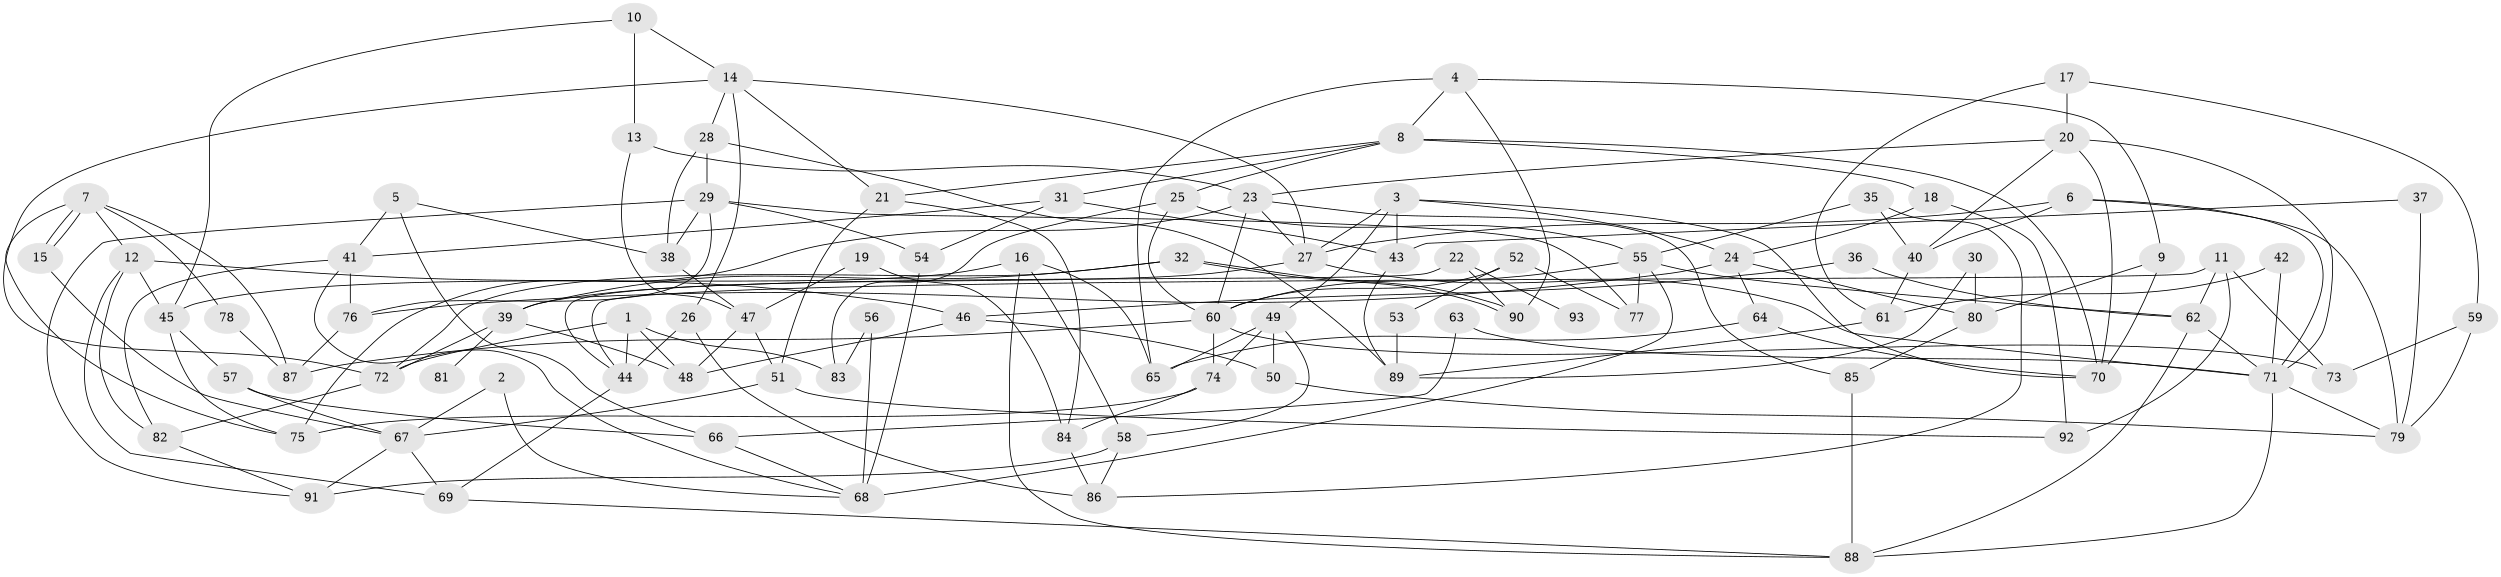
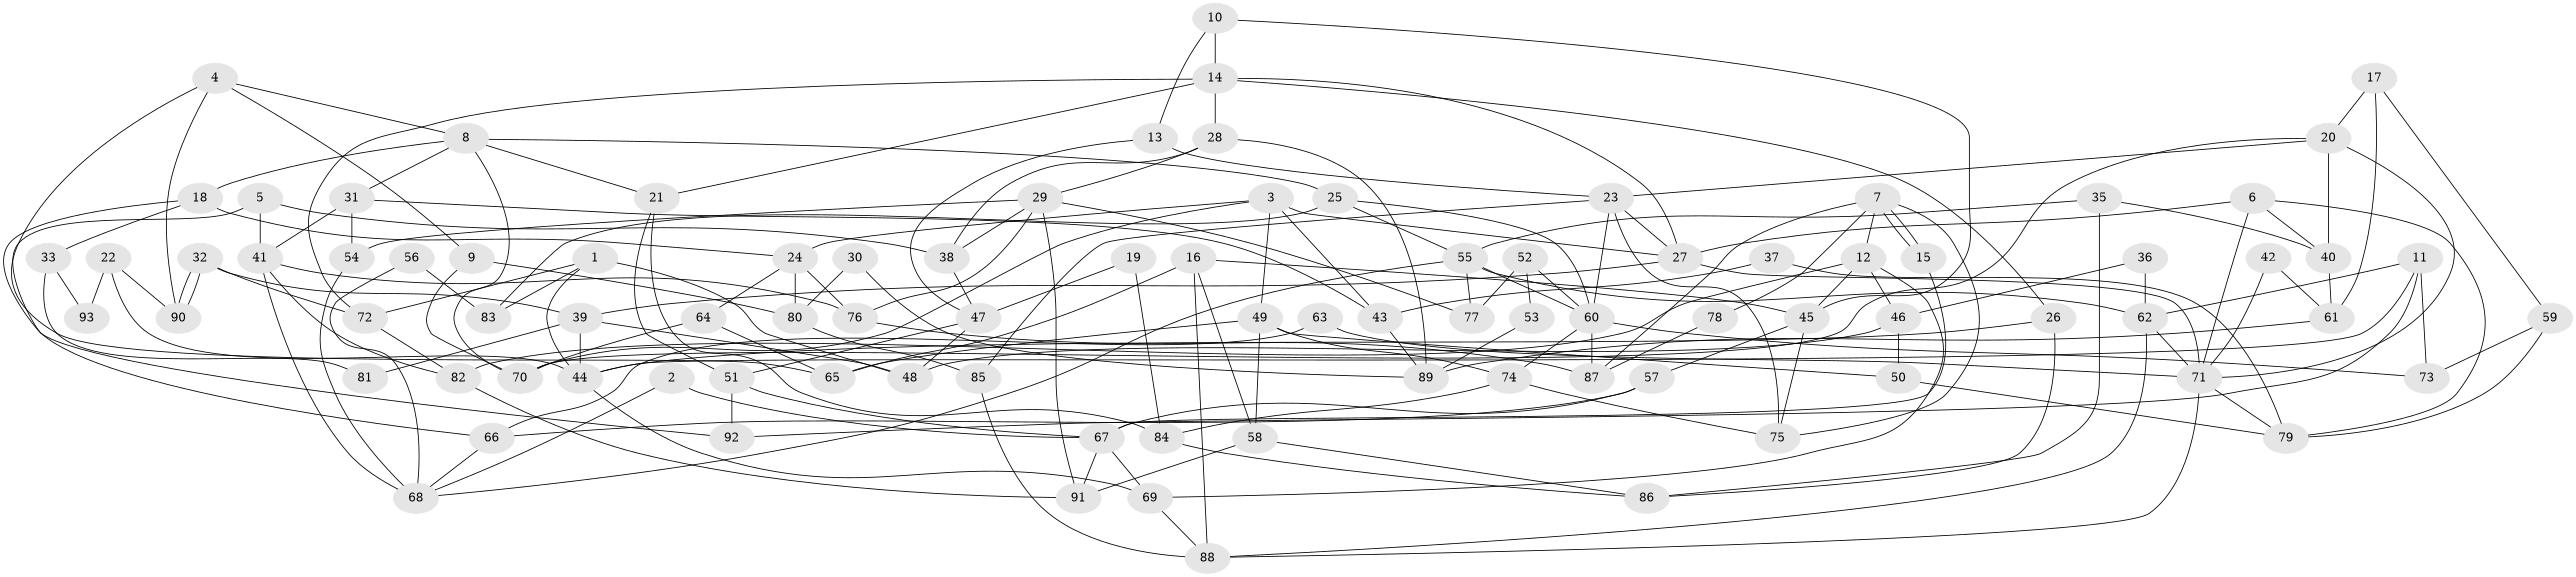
none -> (49, 258)
(448, 346) -> (580, 345)
